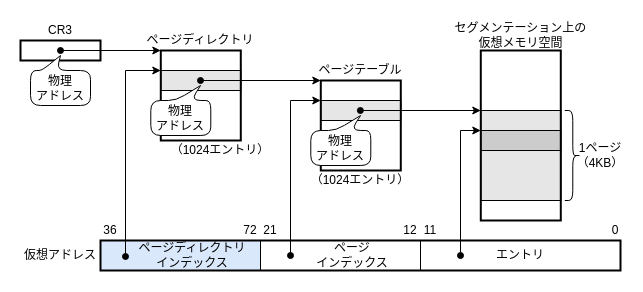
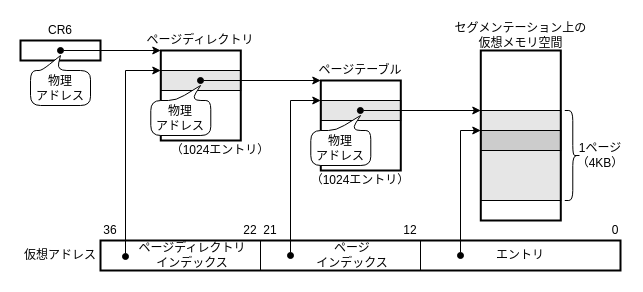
(61, 31) -> (61, 31)
(251, 231) -> (251, 231)
(431, 231) -> none
(181, 256) -> (181, 256)
